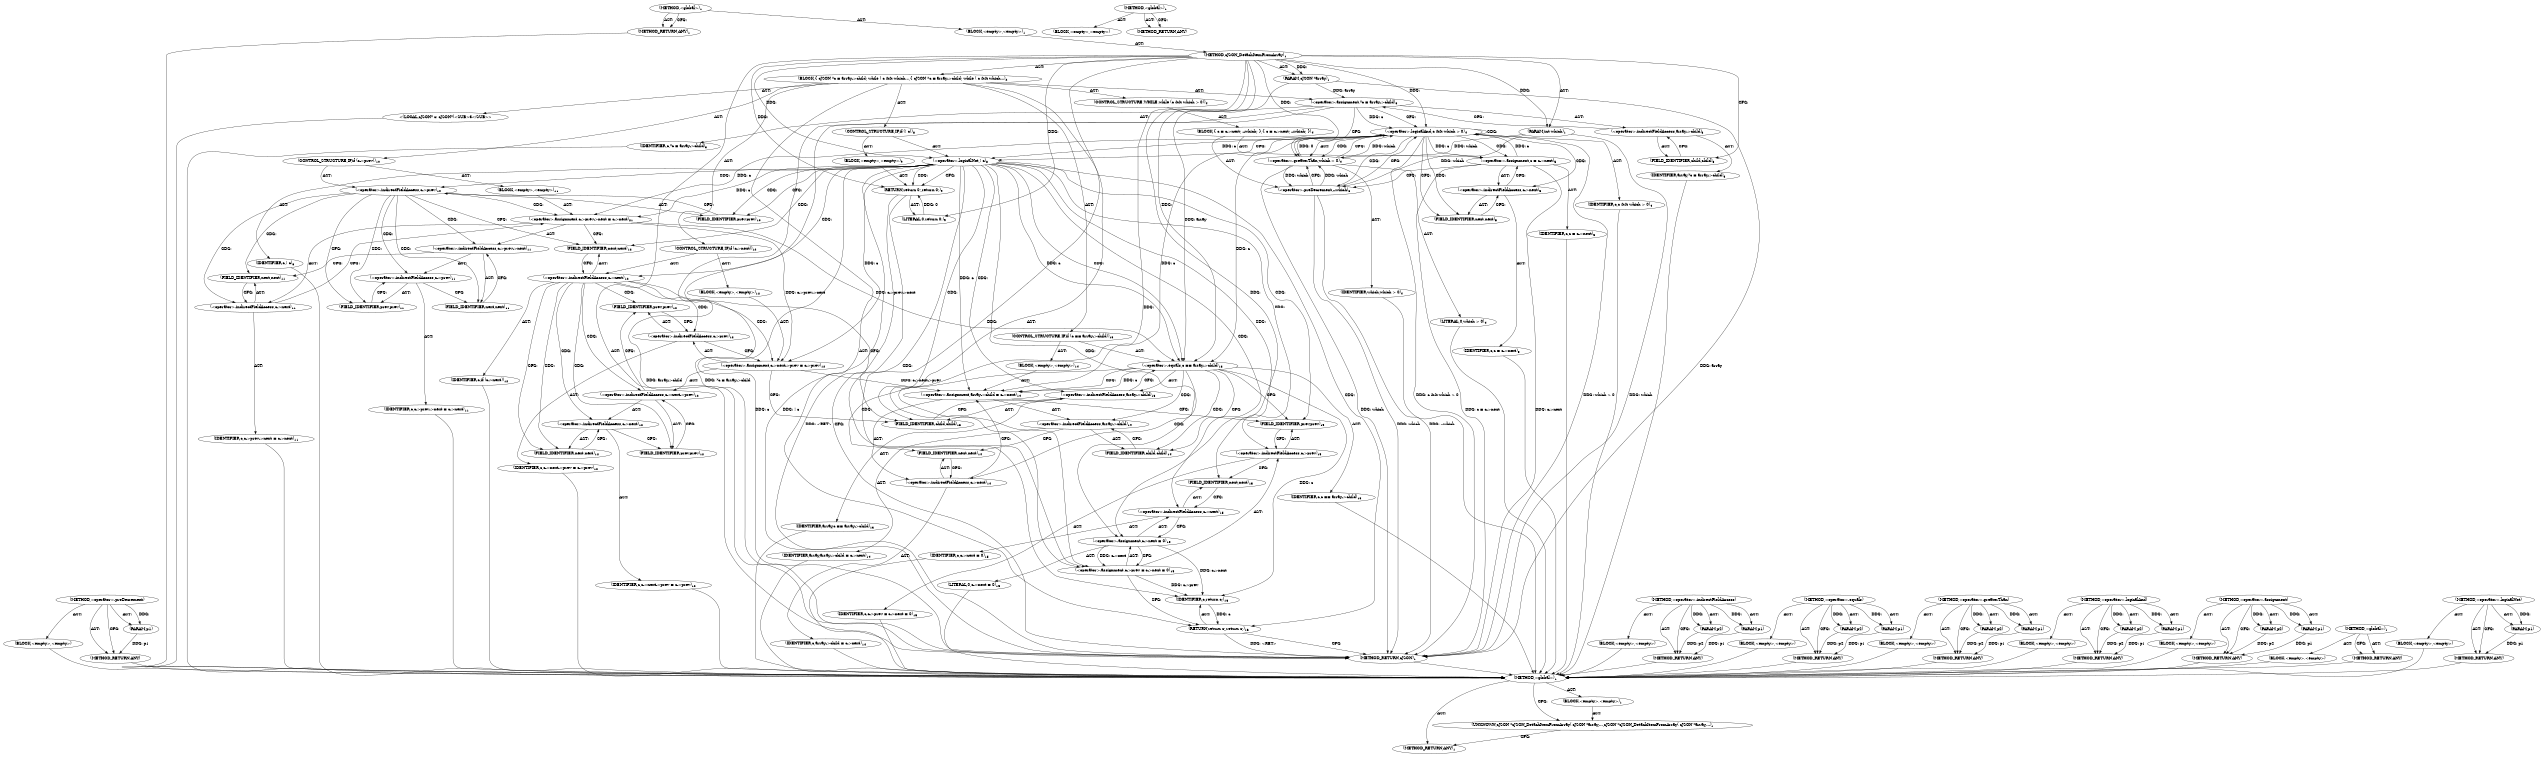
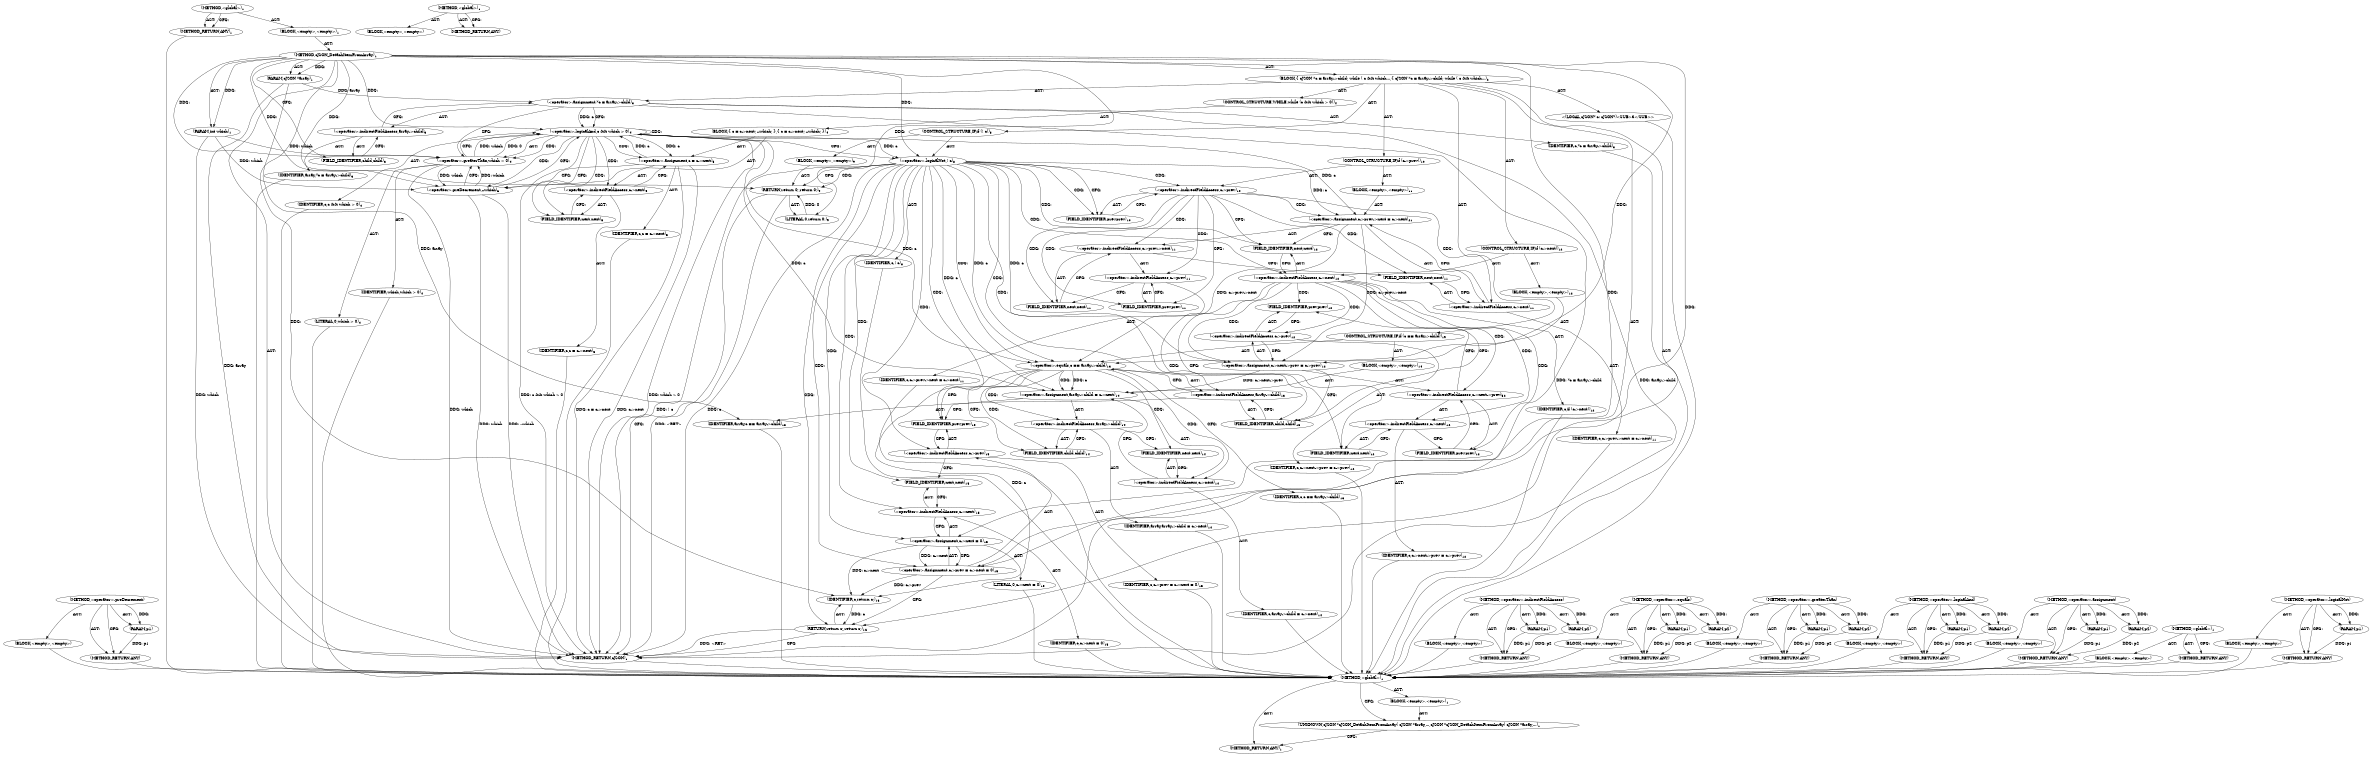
none -> (293, 163)
(1185, 175) -> (436, 290)
(1112, 336) -> (1444, 336)
(697, 395) -> (1504, 395)
(1357, 424) -> (1213, 424)
